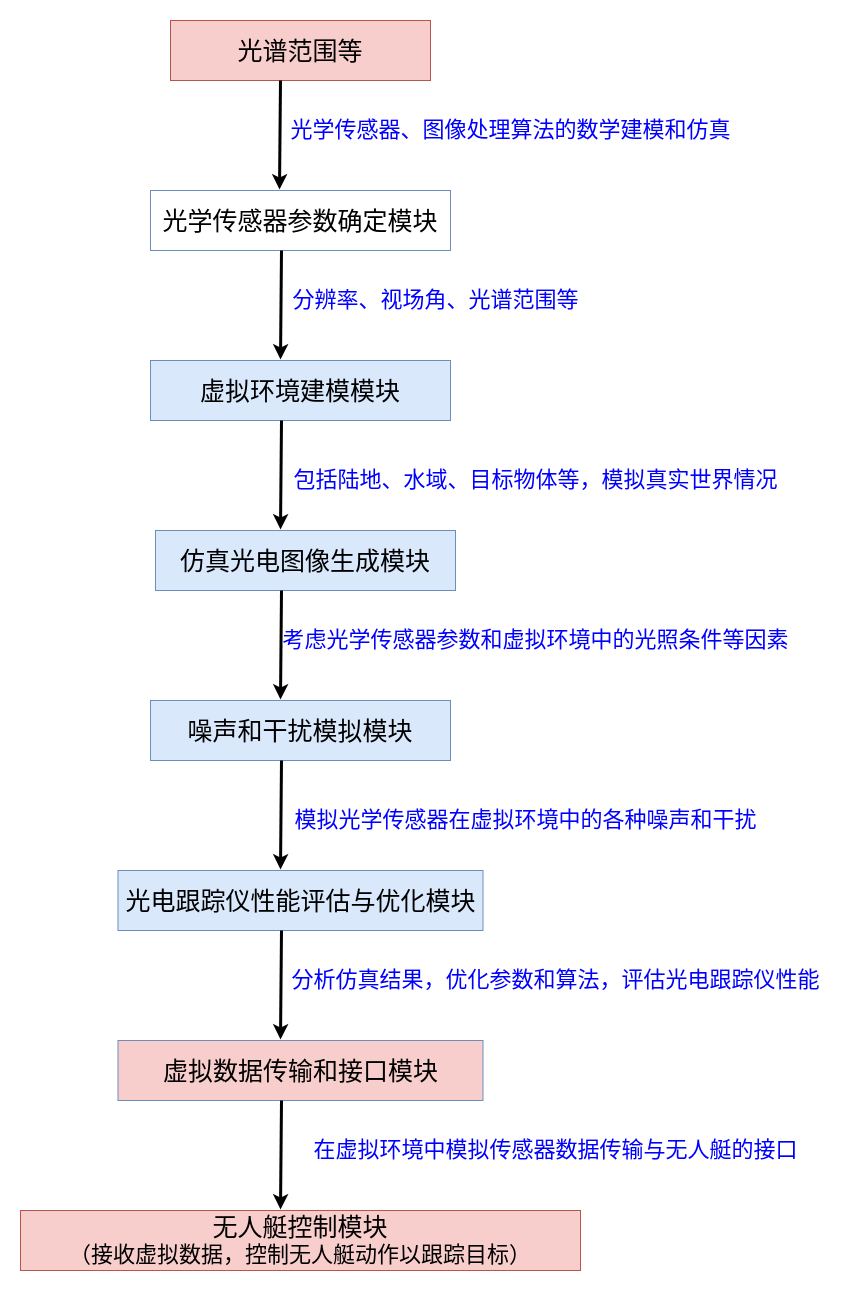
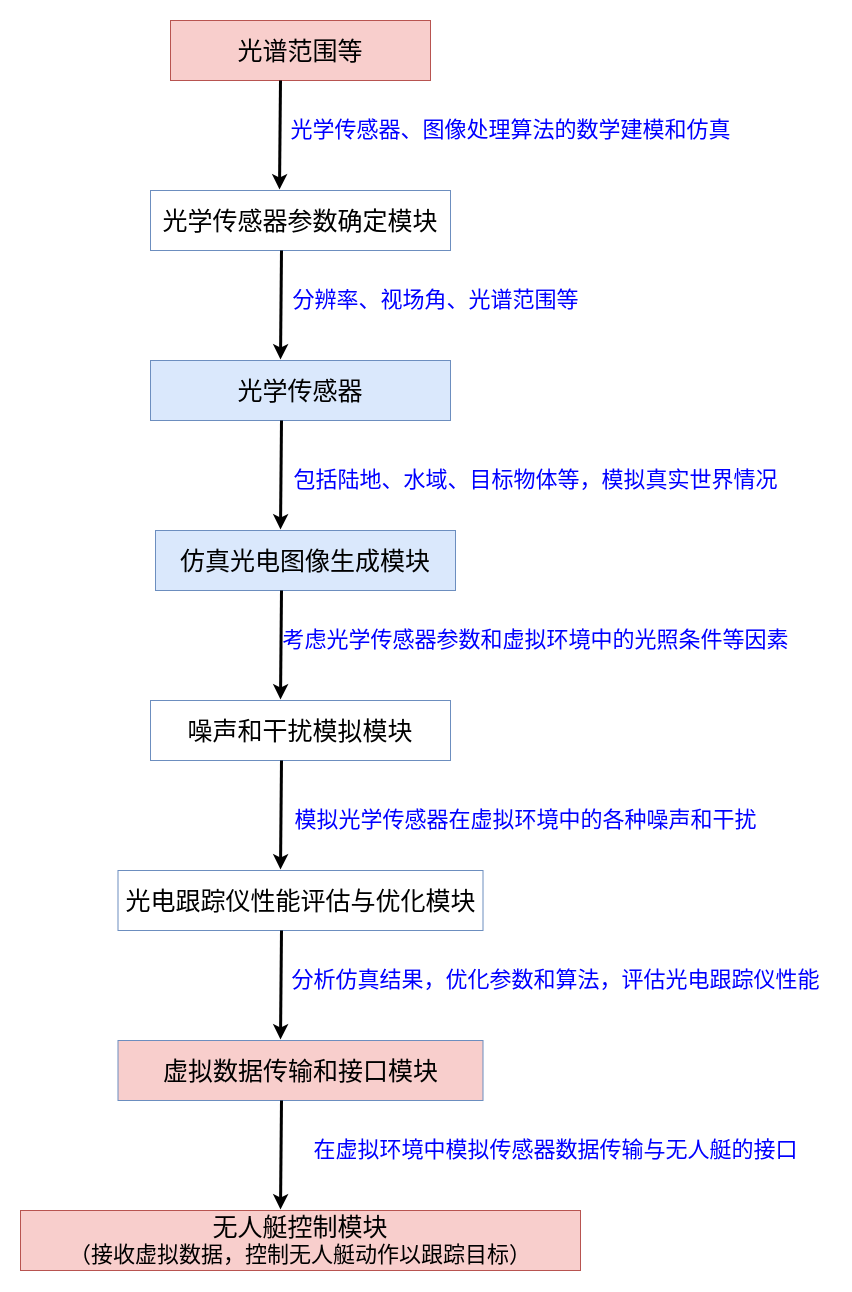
(301, 391) -> (301, 391)
(301, 731) -> (301, 731)
(301, 901) -> (301, 901)
